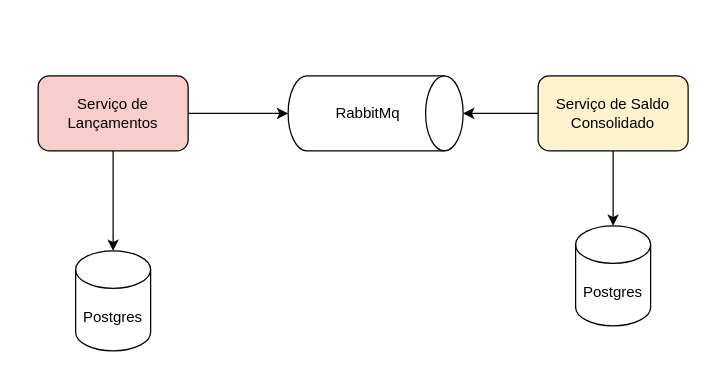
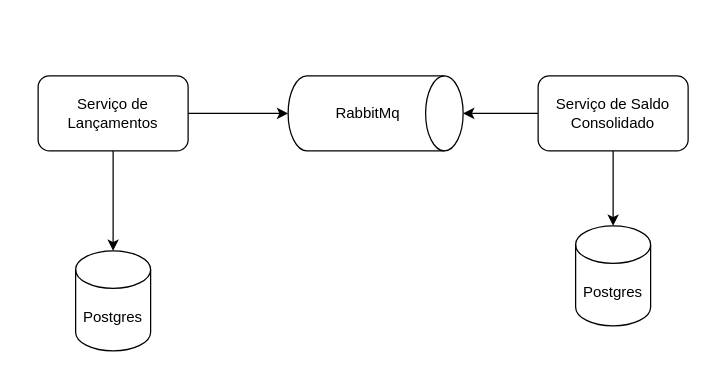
(113, 113) -> (113, 113)
(613, 113) -> (613, 113)
